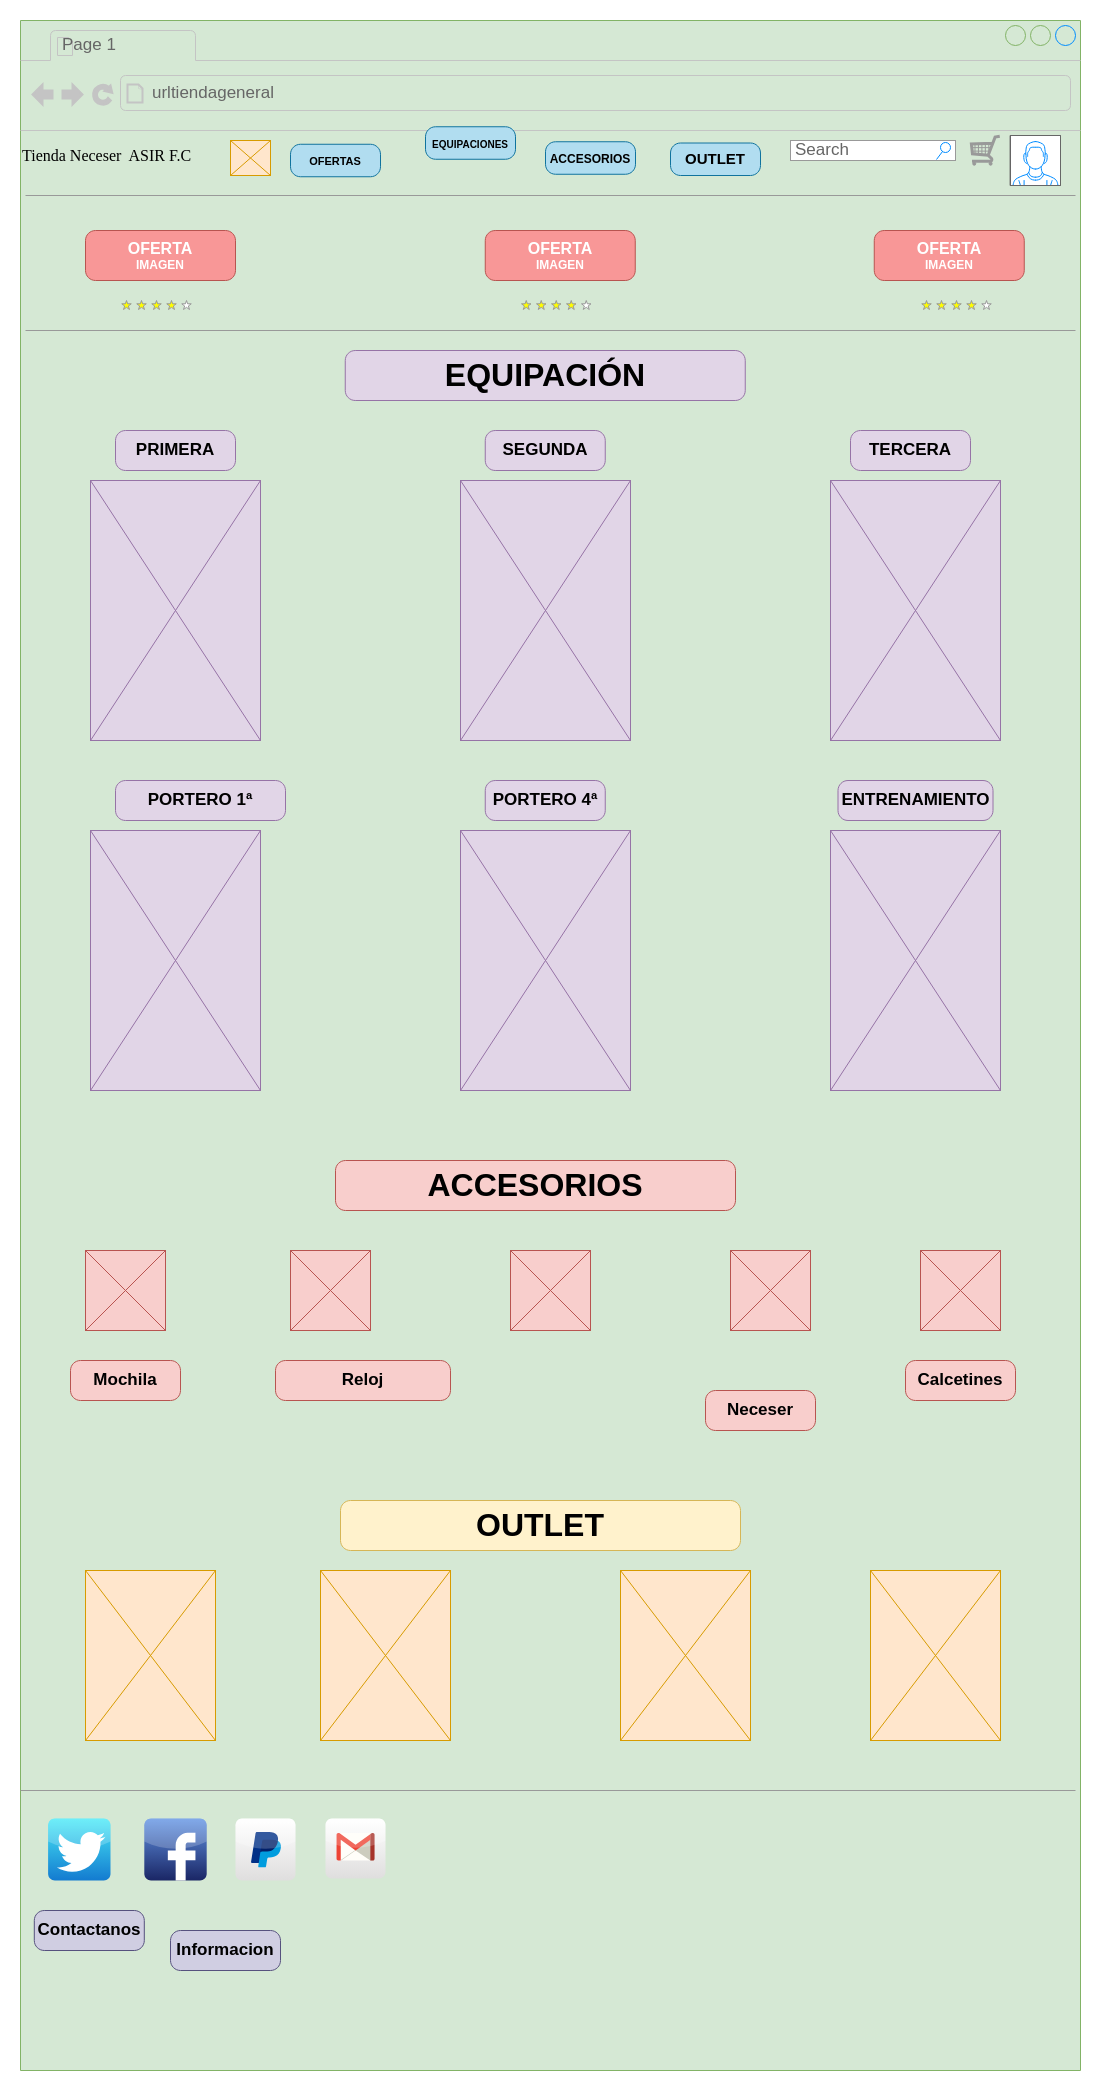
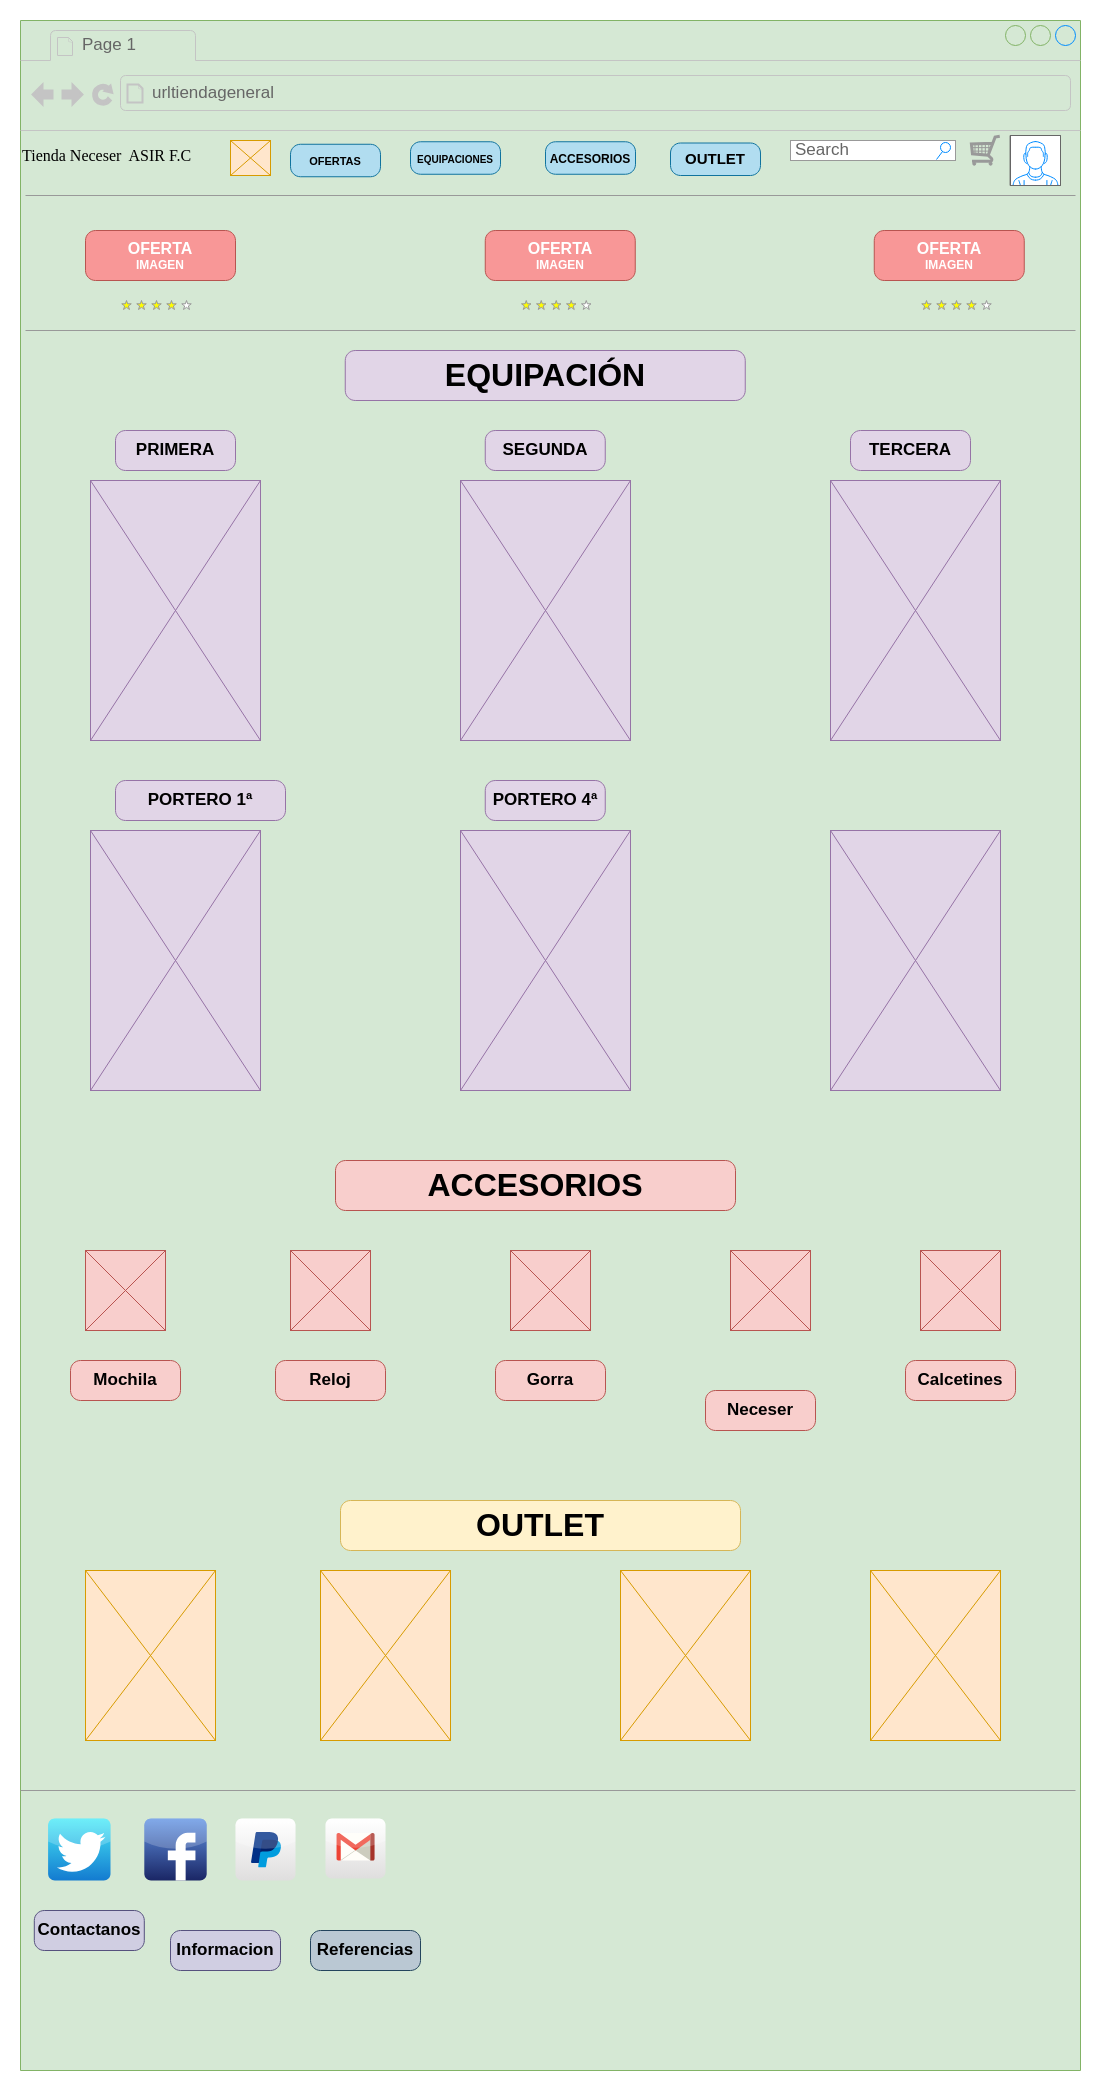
(116, 46) -> (136, 46)
(471, 143) -> (456, 158)
(916, 801) -> none
(363, 1381) -> (331, 1381)
none -> (551, 1381)
none -> (366, 1951)
